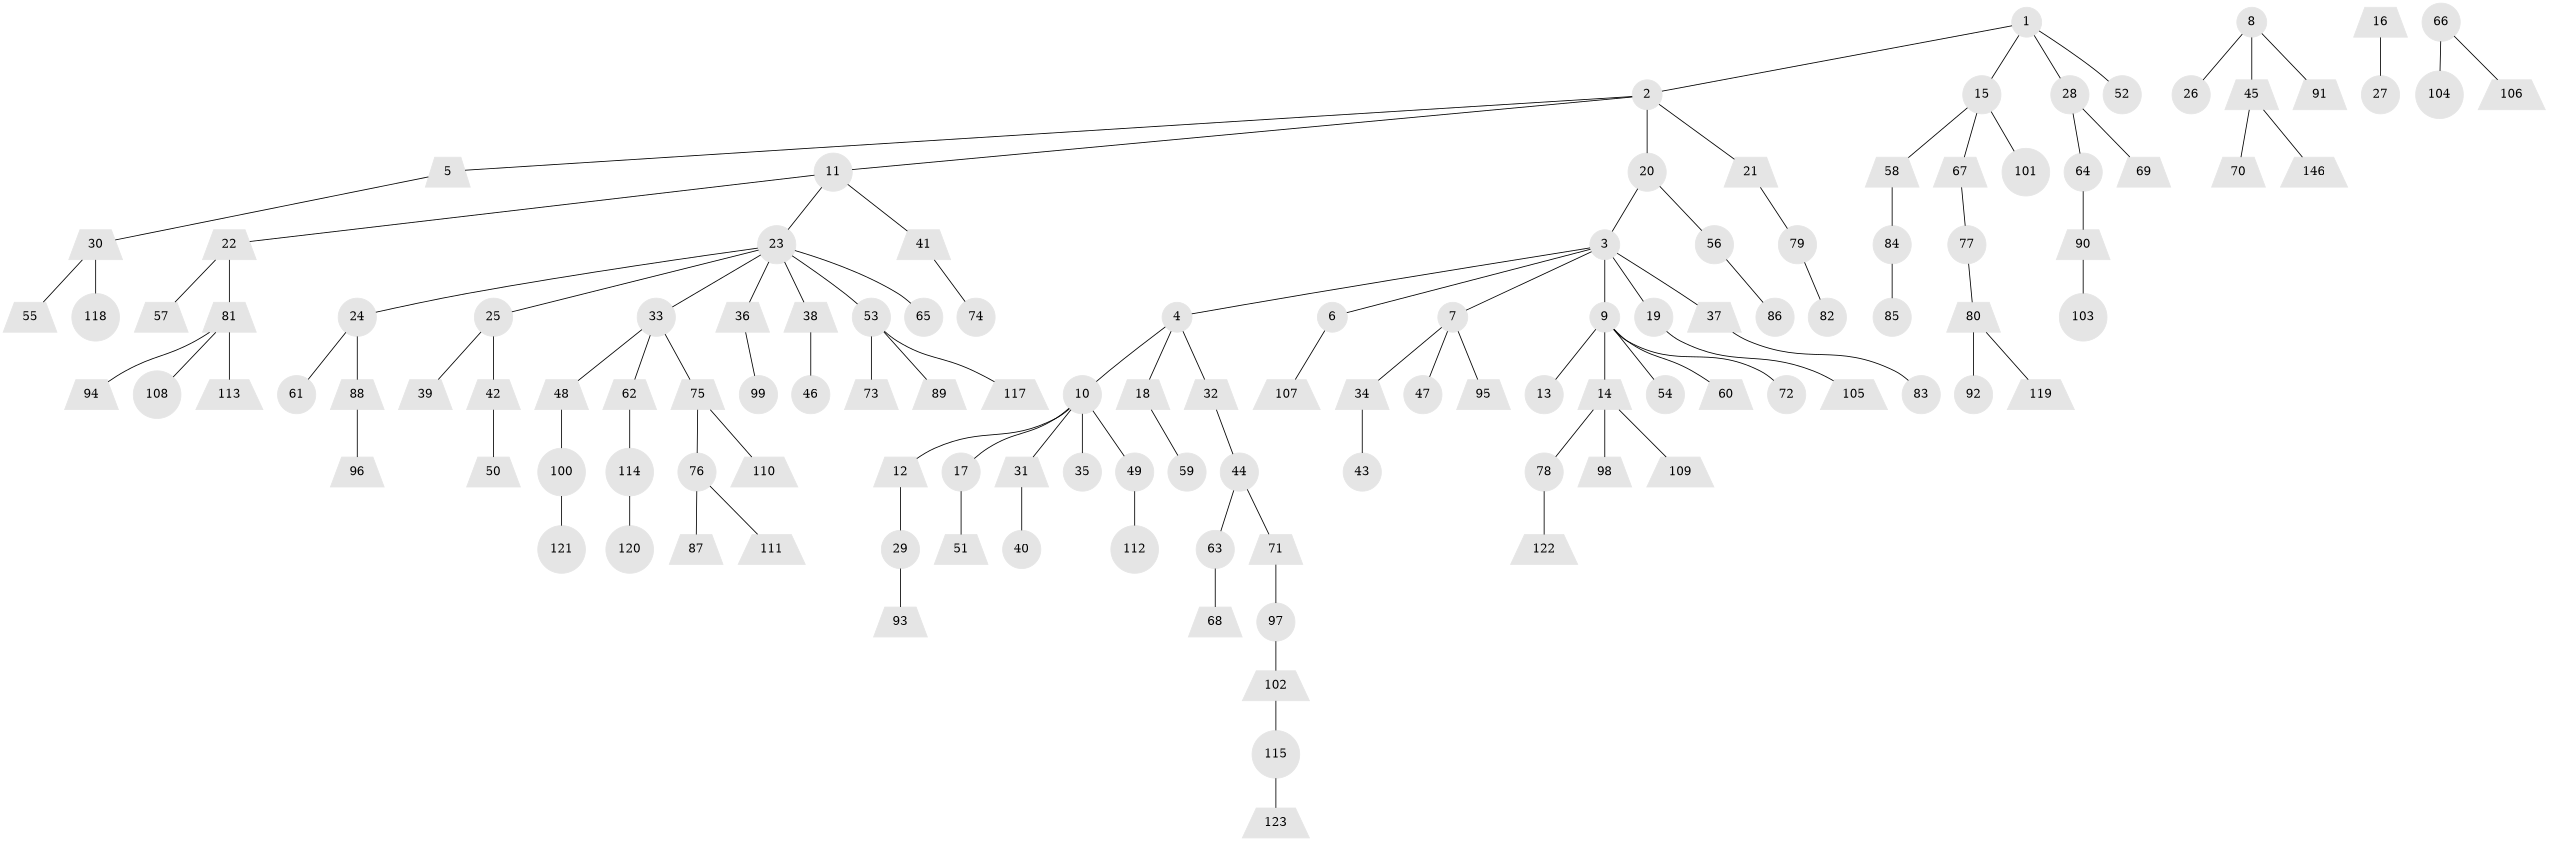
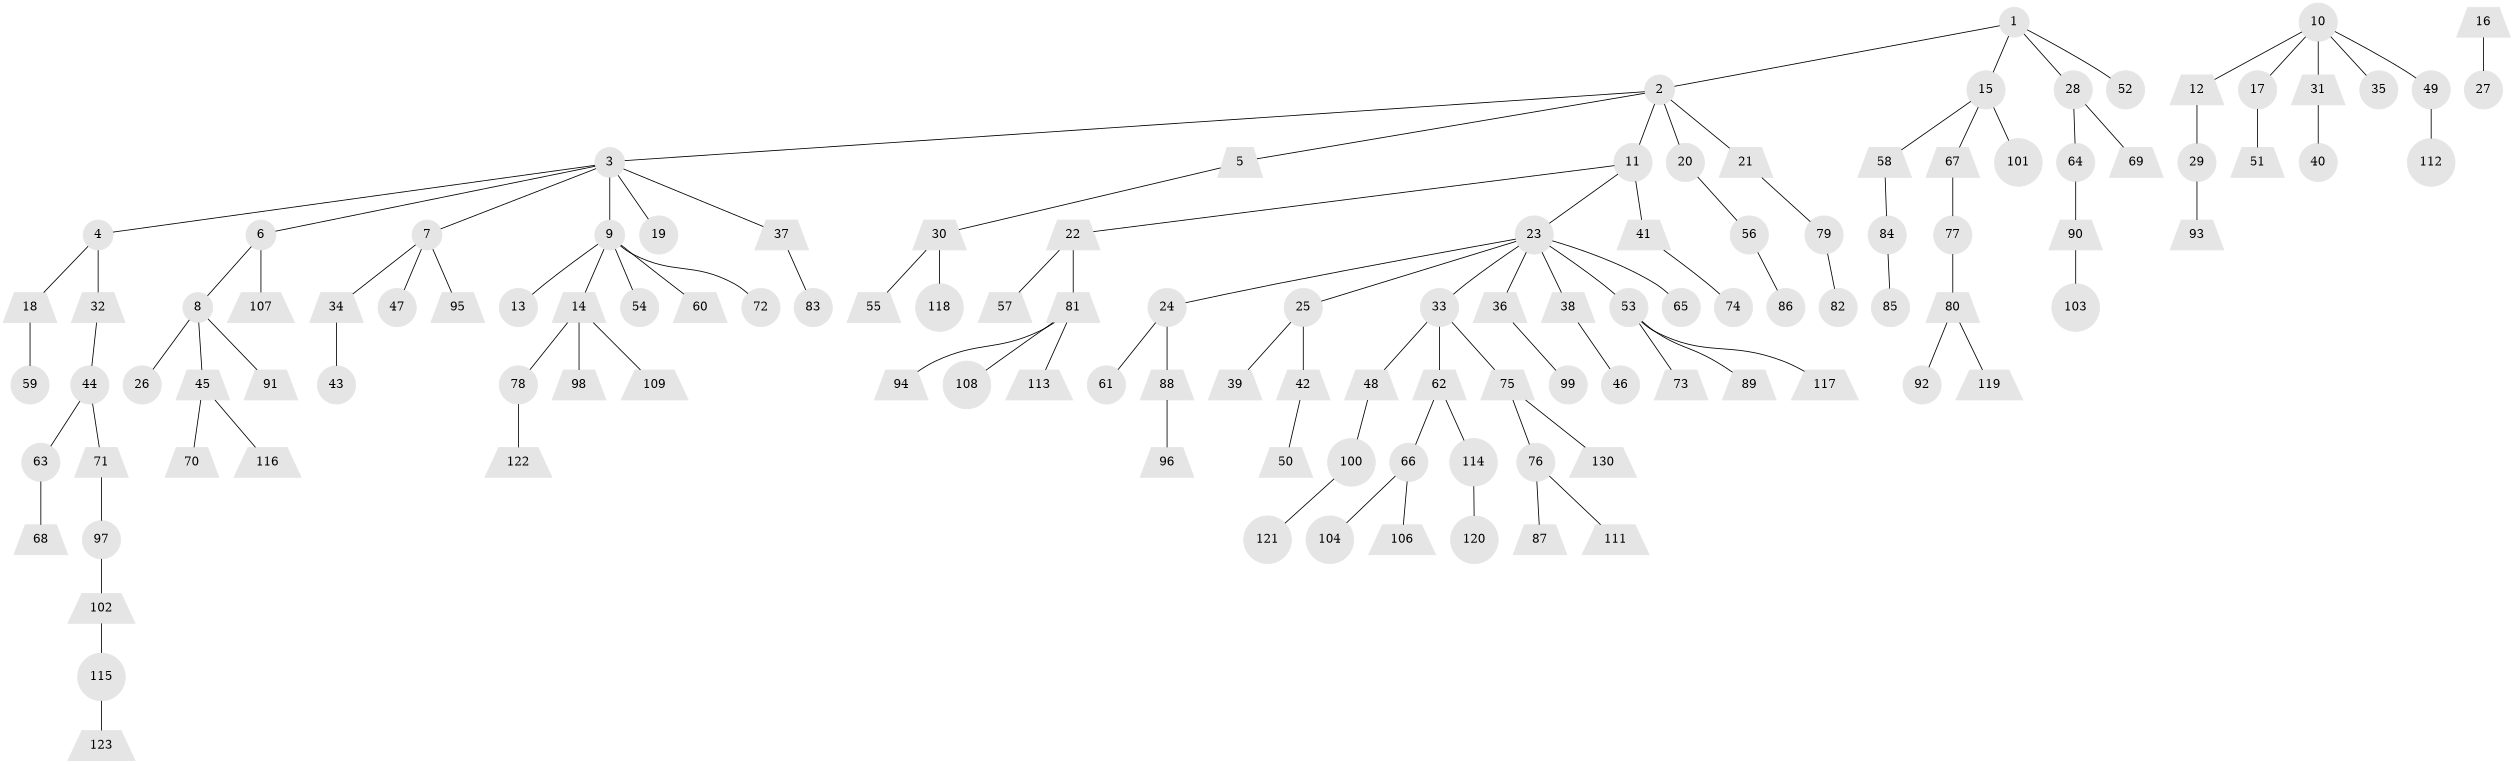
(2314, 172) -> (268, 462)
(1625, 210) -> (1135, 126)
none -> (229, 271)
(1130, 354) -> none
(1854, 395) -> none
none -> (1425, 422)
(764, 472) -> (1603, 462)
